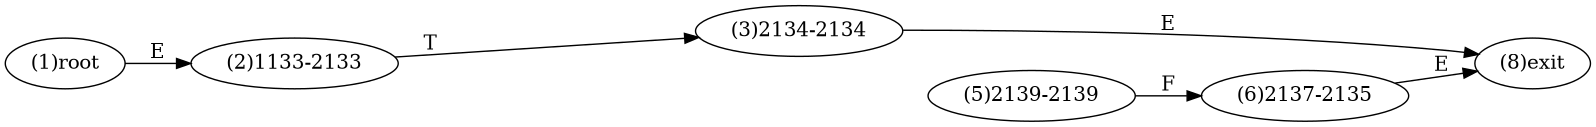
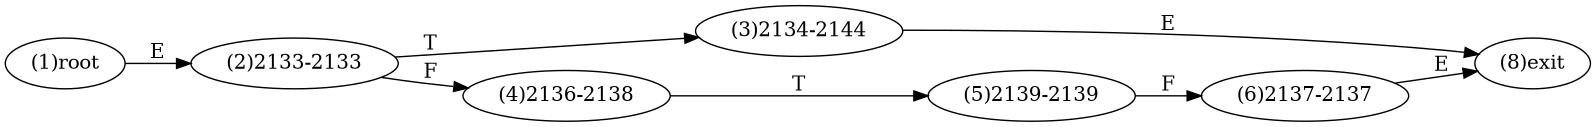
(799, 31) -> (799, 31)
(295, 63) -> (295, 63)
none -> (567, 96)
(1305, 96) -> (1305, 96)
